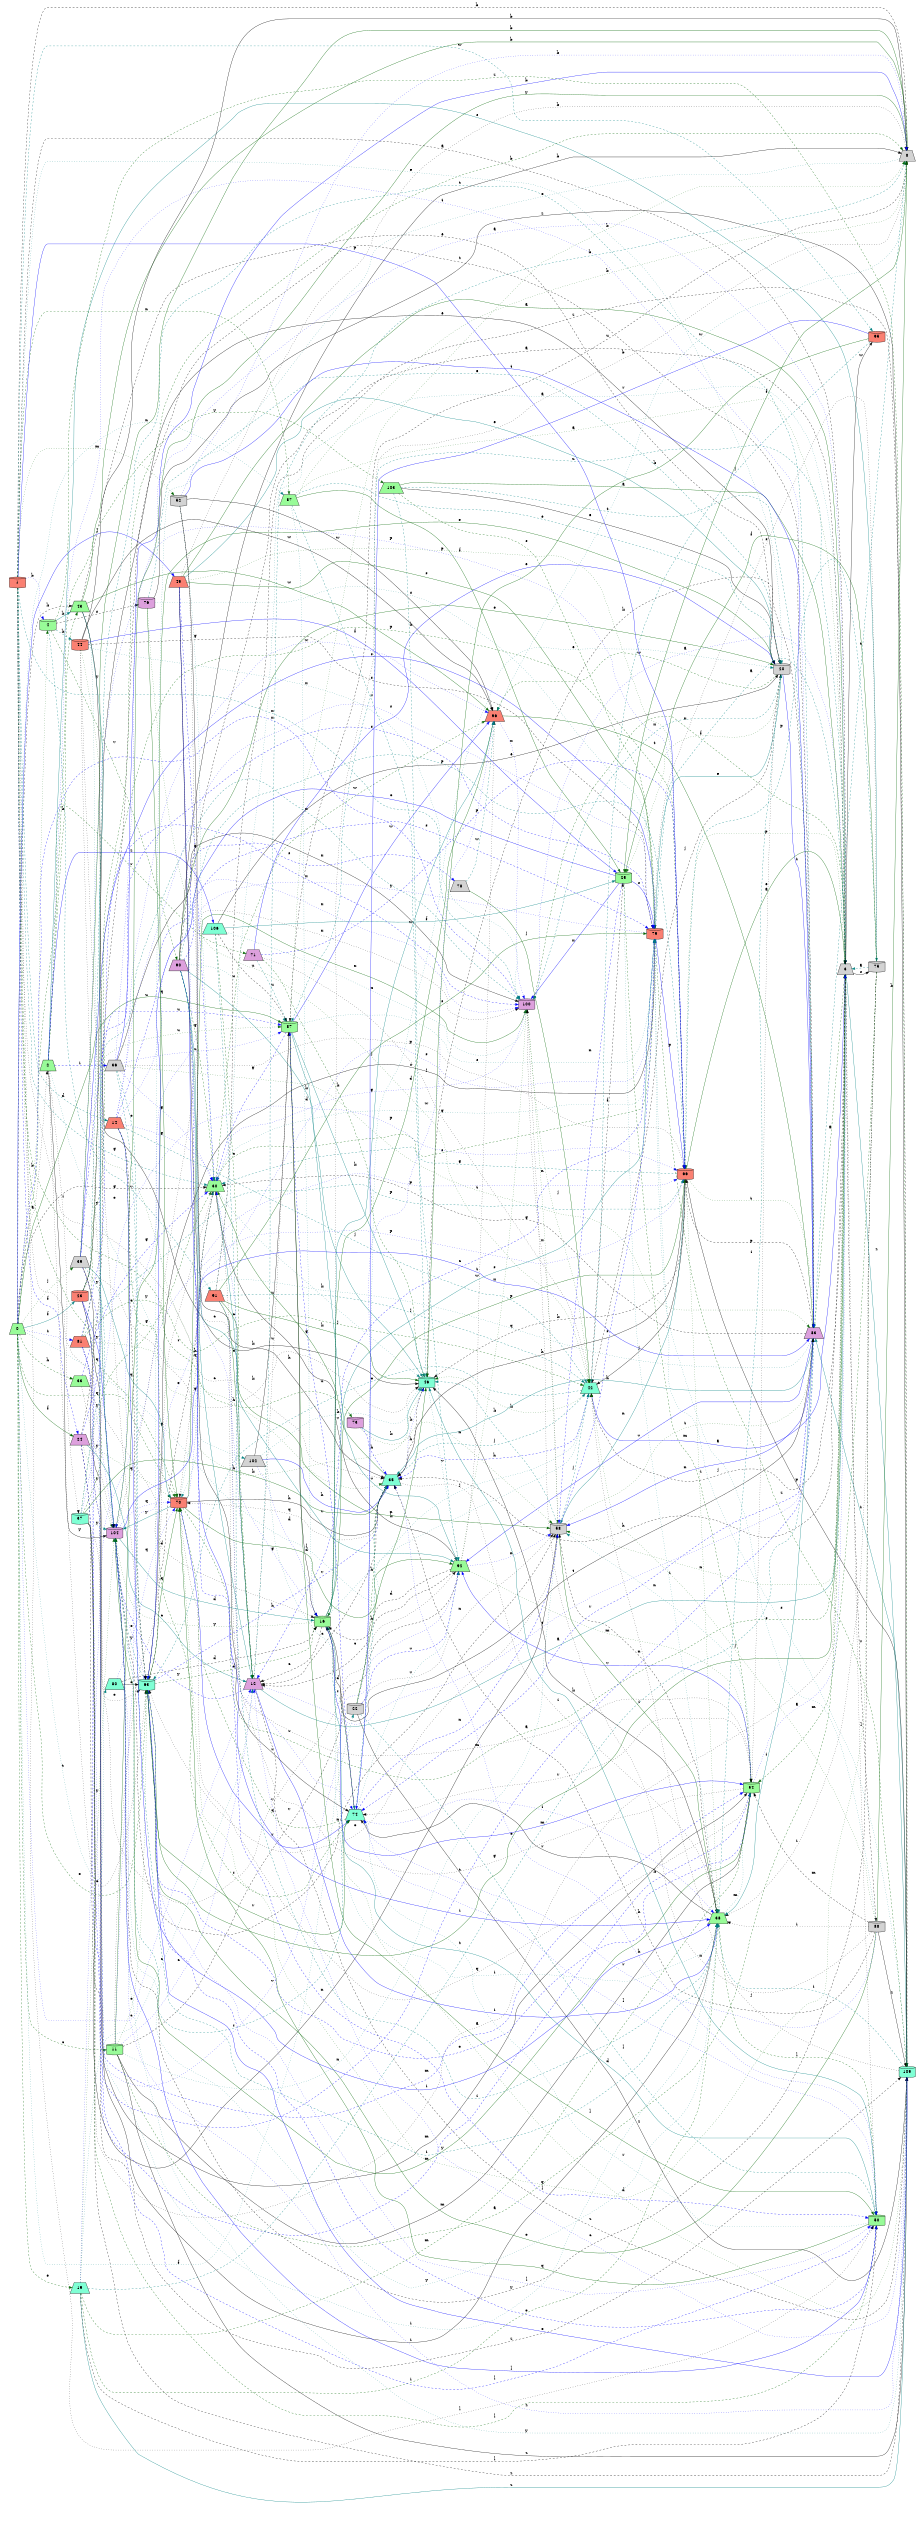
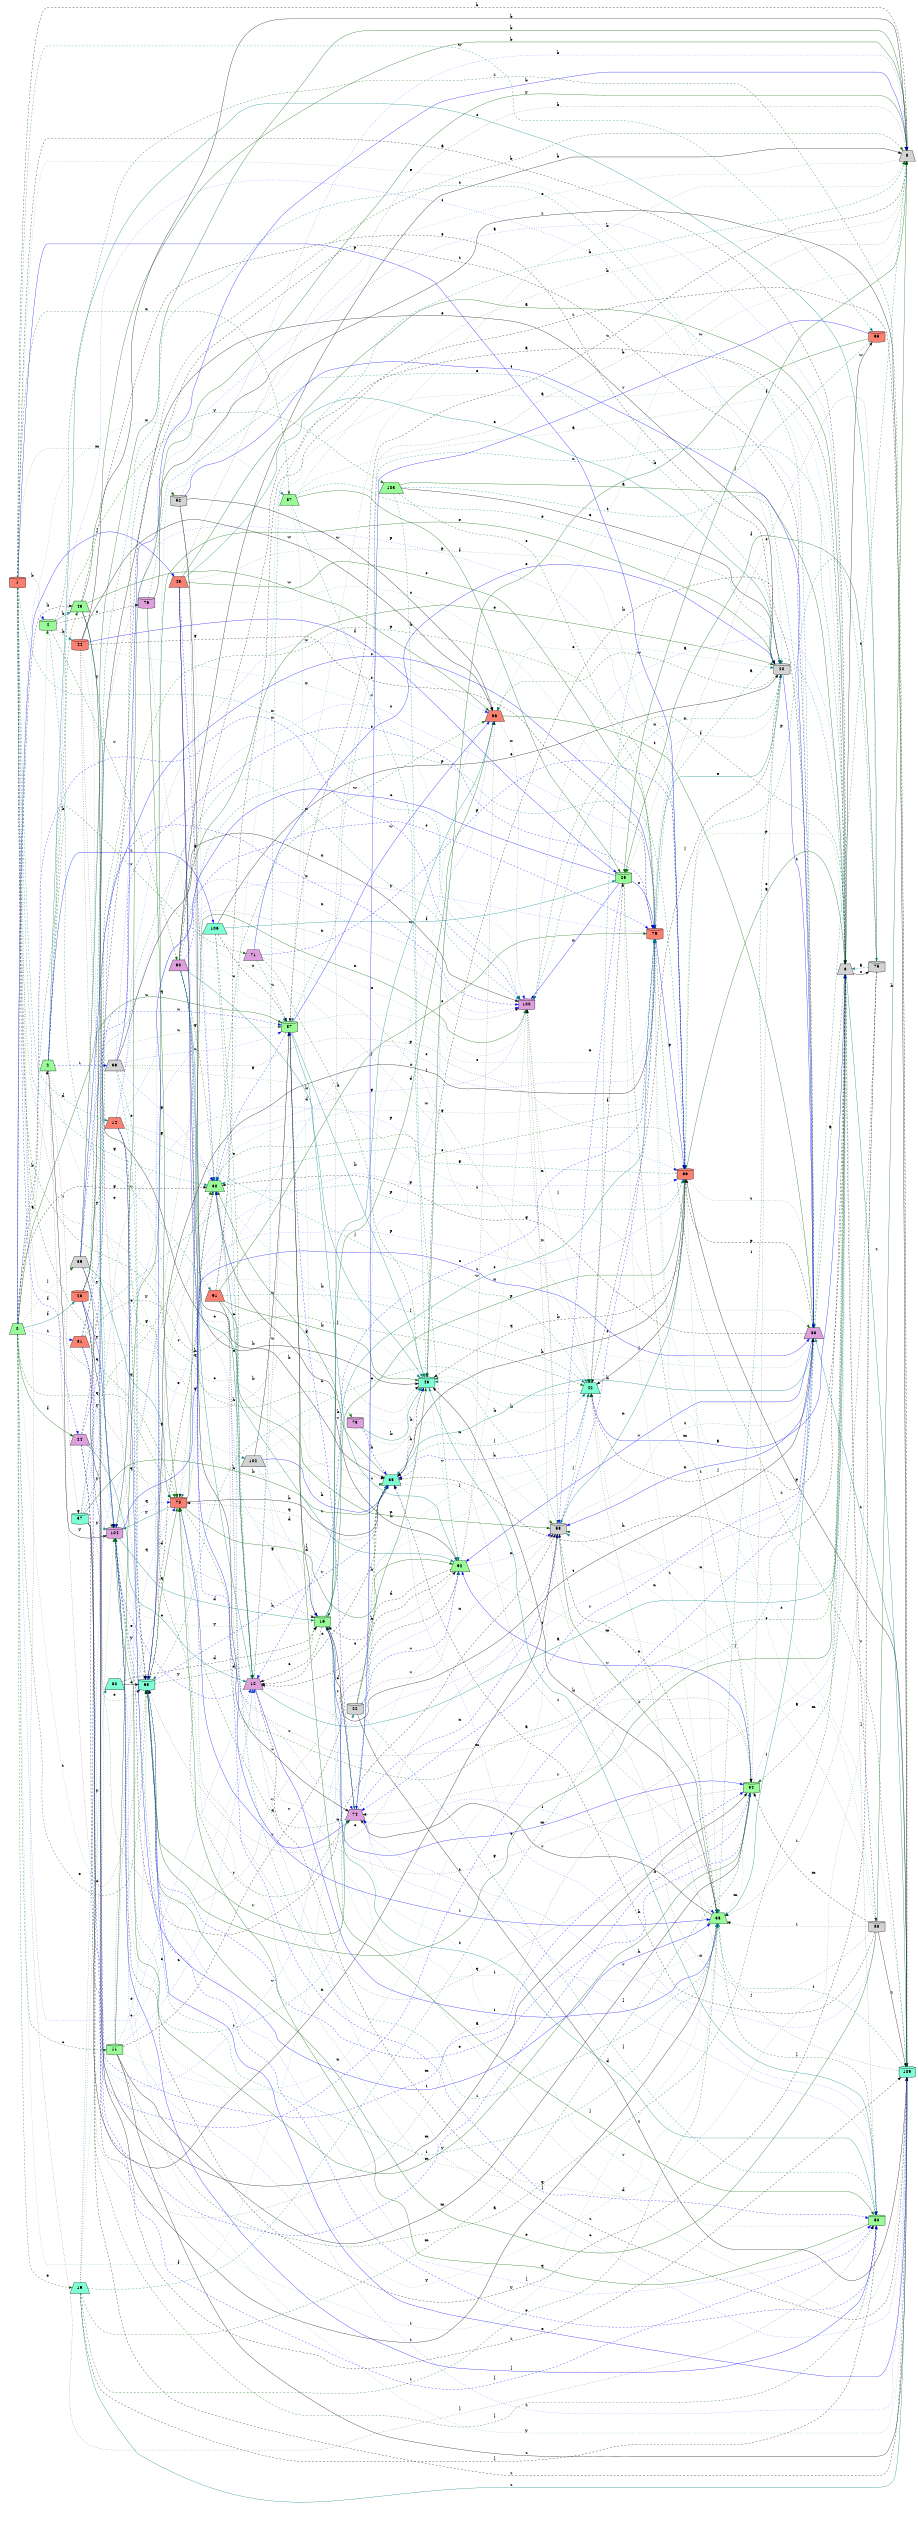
(460, 886) -> none
(80, 1381) -> none
(355, 1815) -> (355, 1815)
